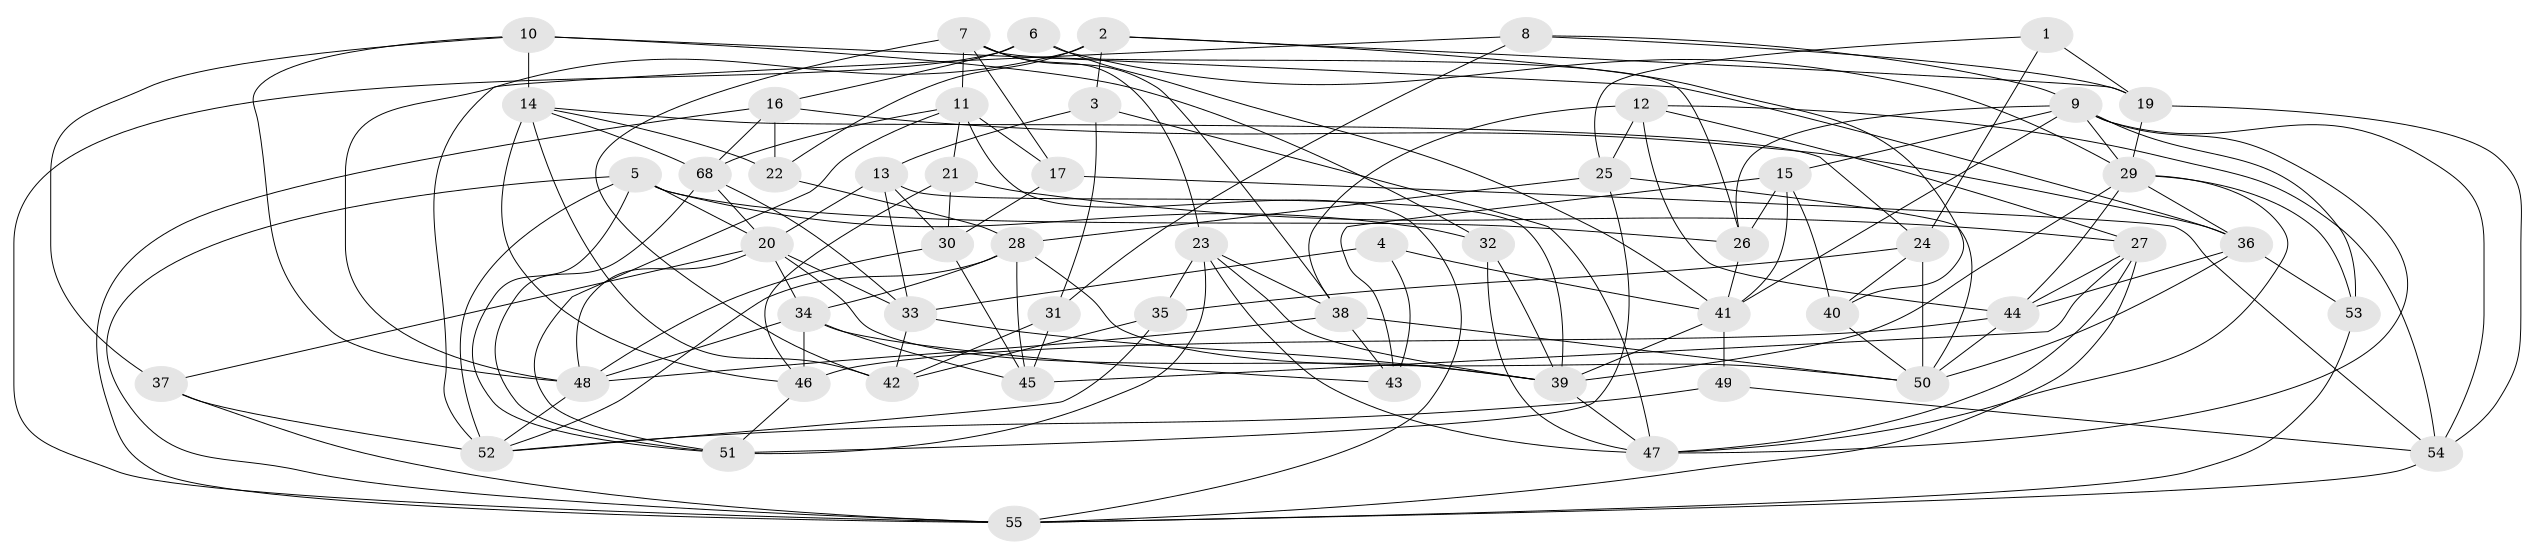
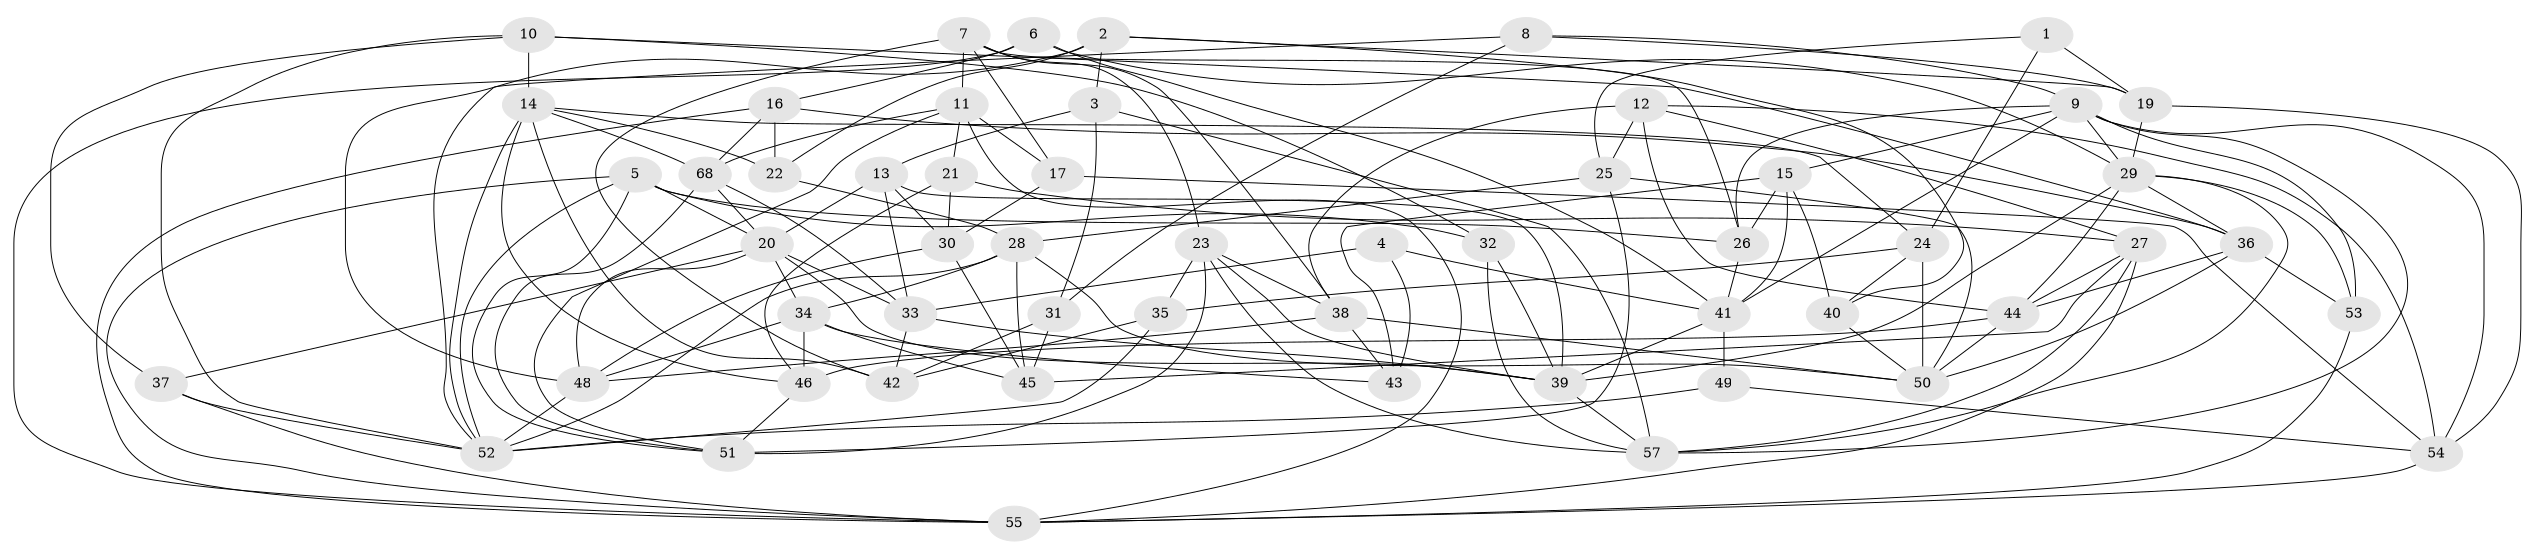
(268, 208) -> (161, 218)
none -> (460, 277)
(1652, 454) -> (1652, 454)
